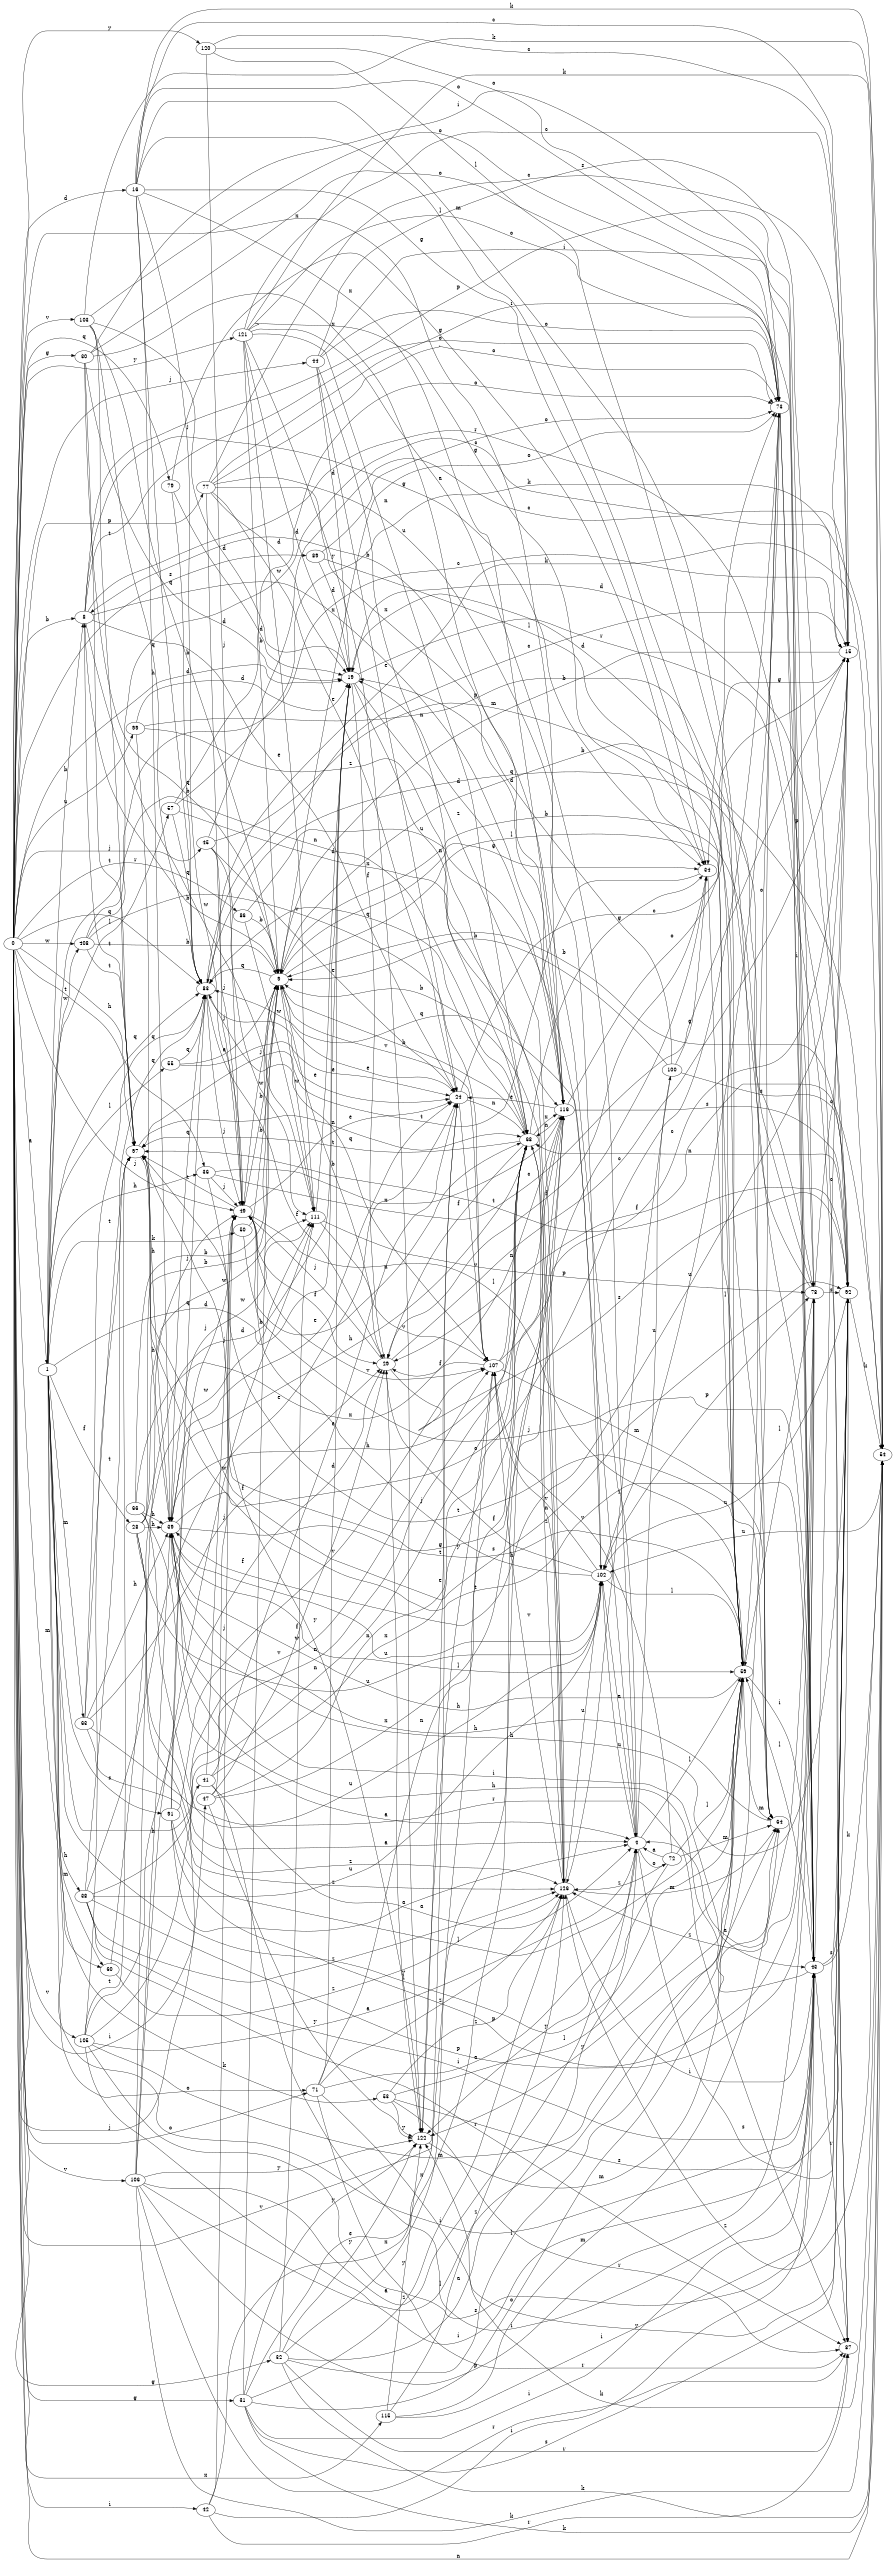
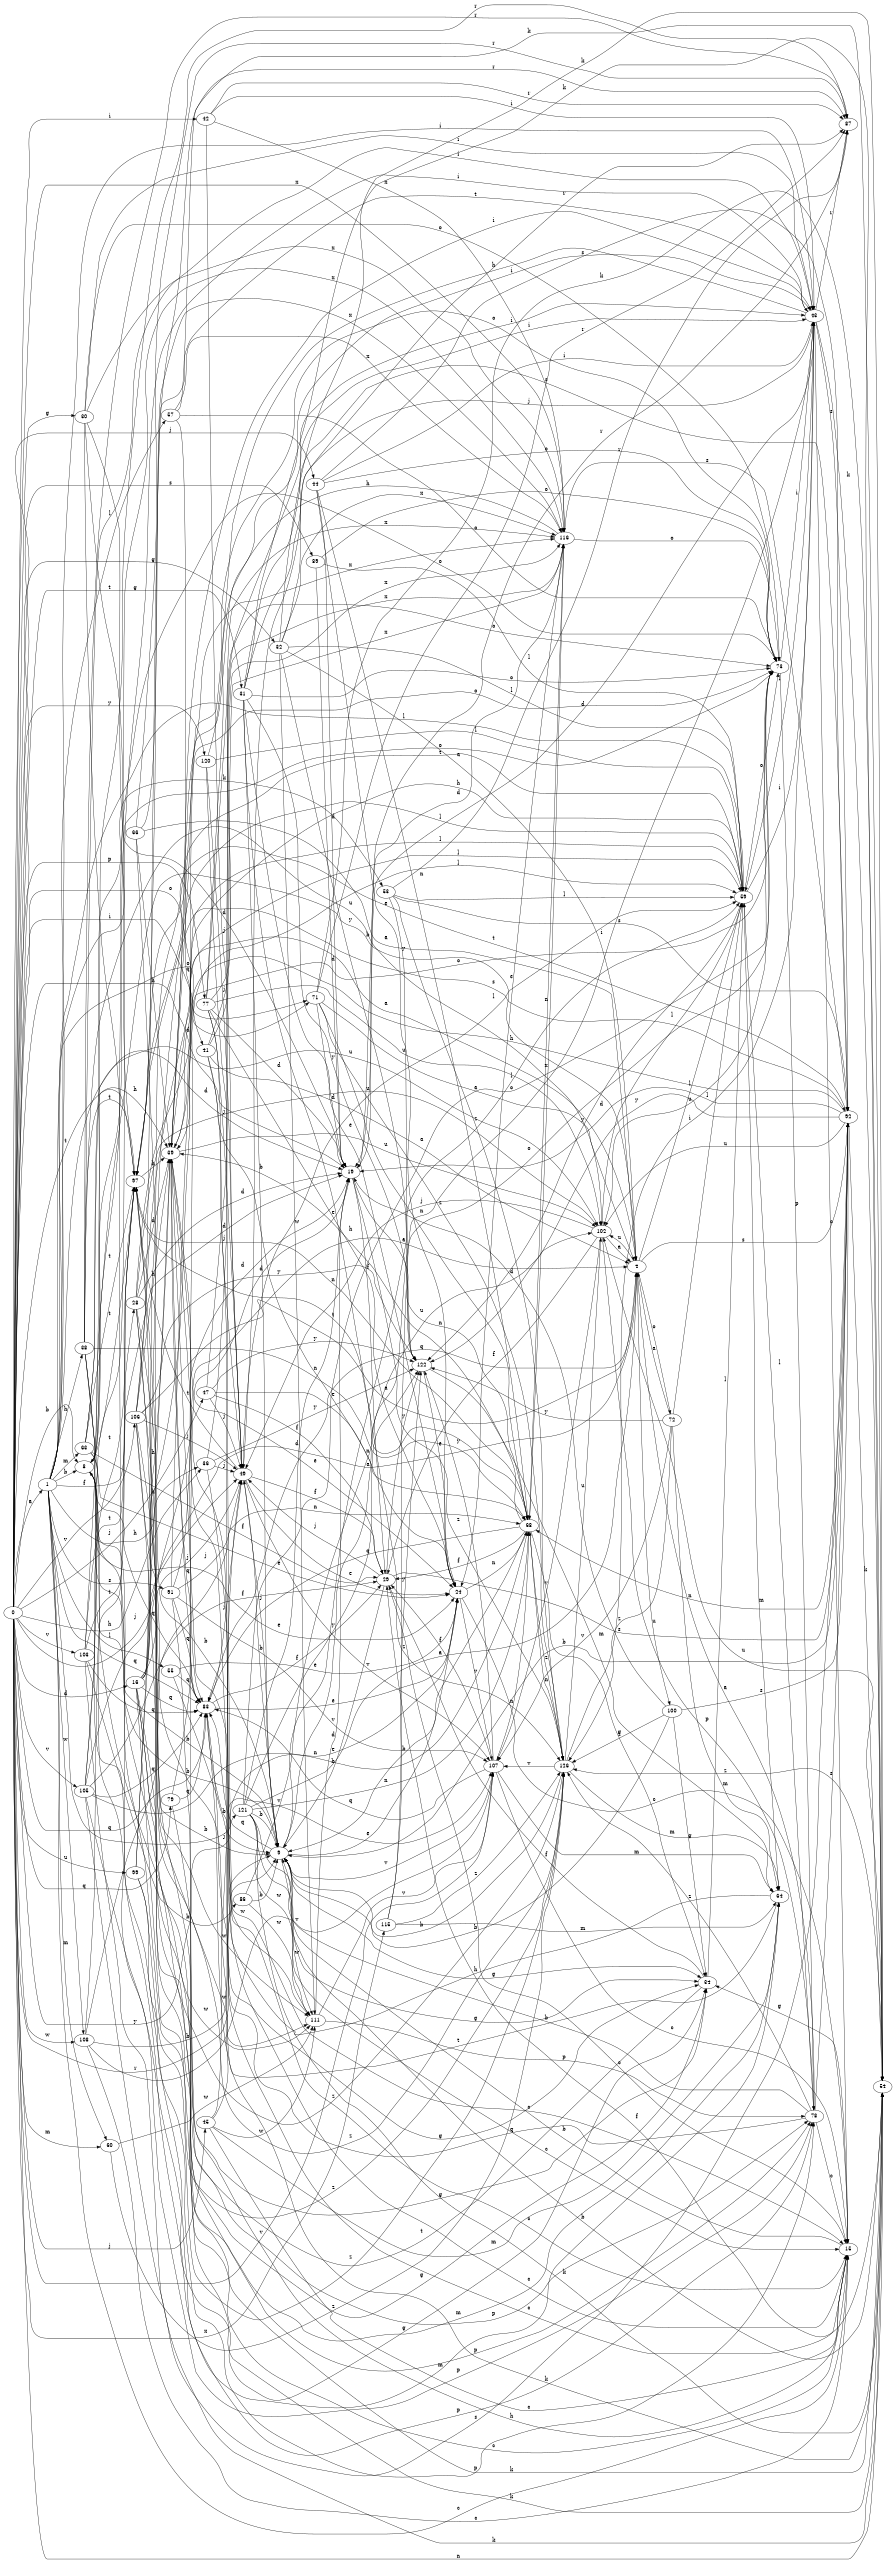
(84, 944) -> (84, 2040)
(224, 1050) -> (224, 1812)
(243, 1230) -> none
(153, 1525) -> (153, 1221)
